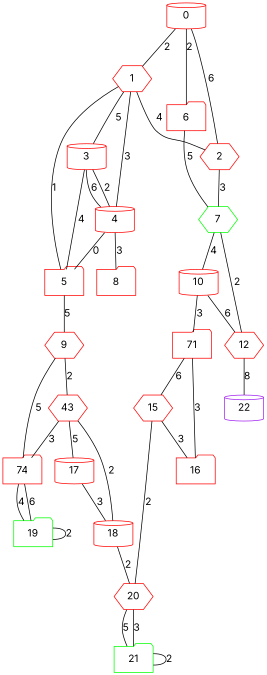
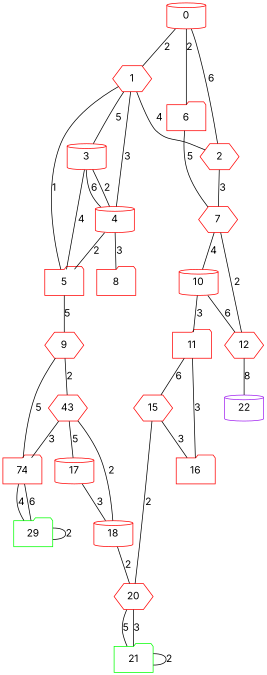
(218, 220) -> (218, 220)
(96, 251) -> (96, 251)
(192, 345) -> (192, 345)
(33, 534) -> (33, 534)
